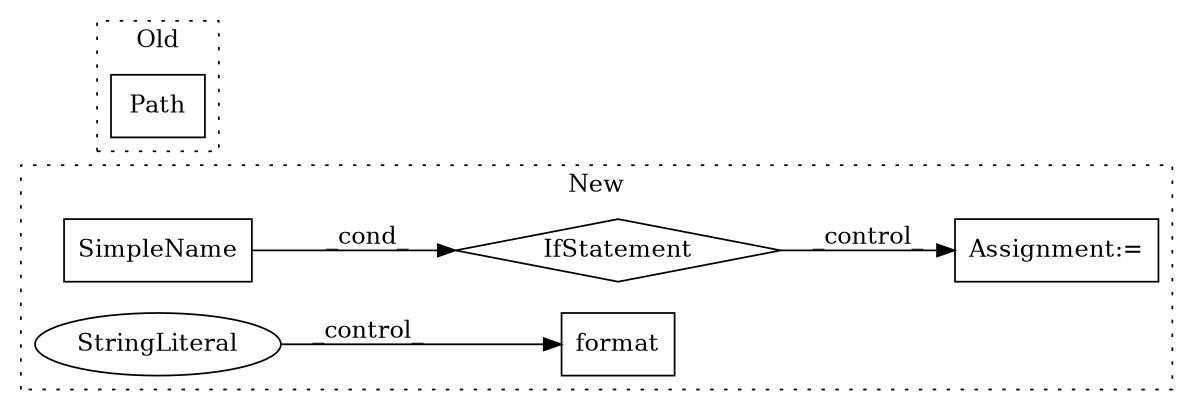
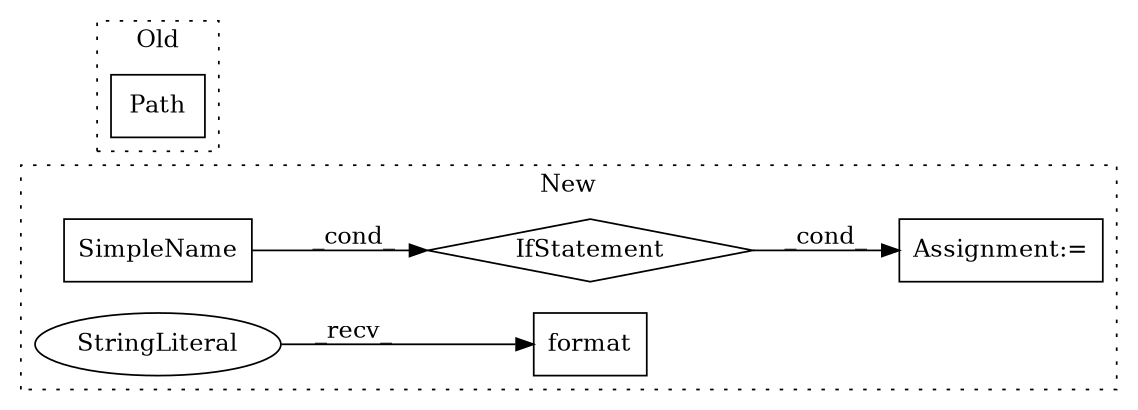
(868, 237) -> (826, 237)
(368, 331) -> (354, 331)
